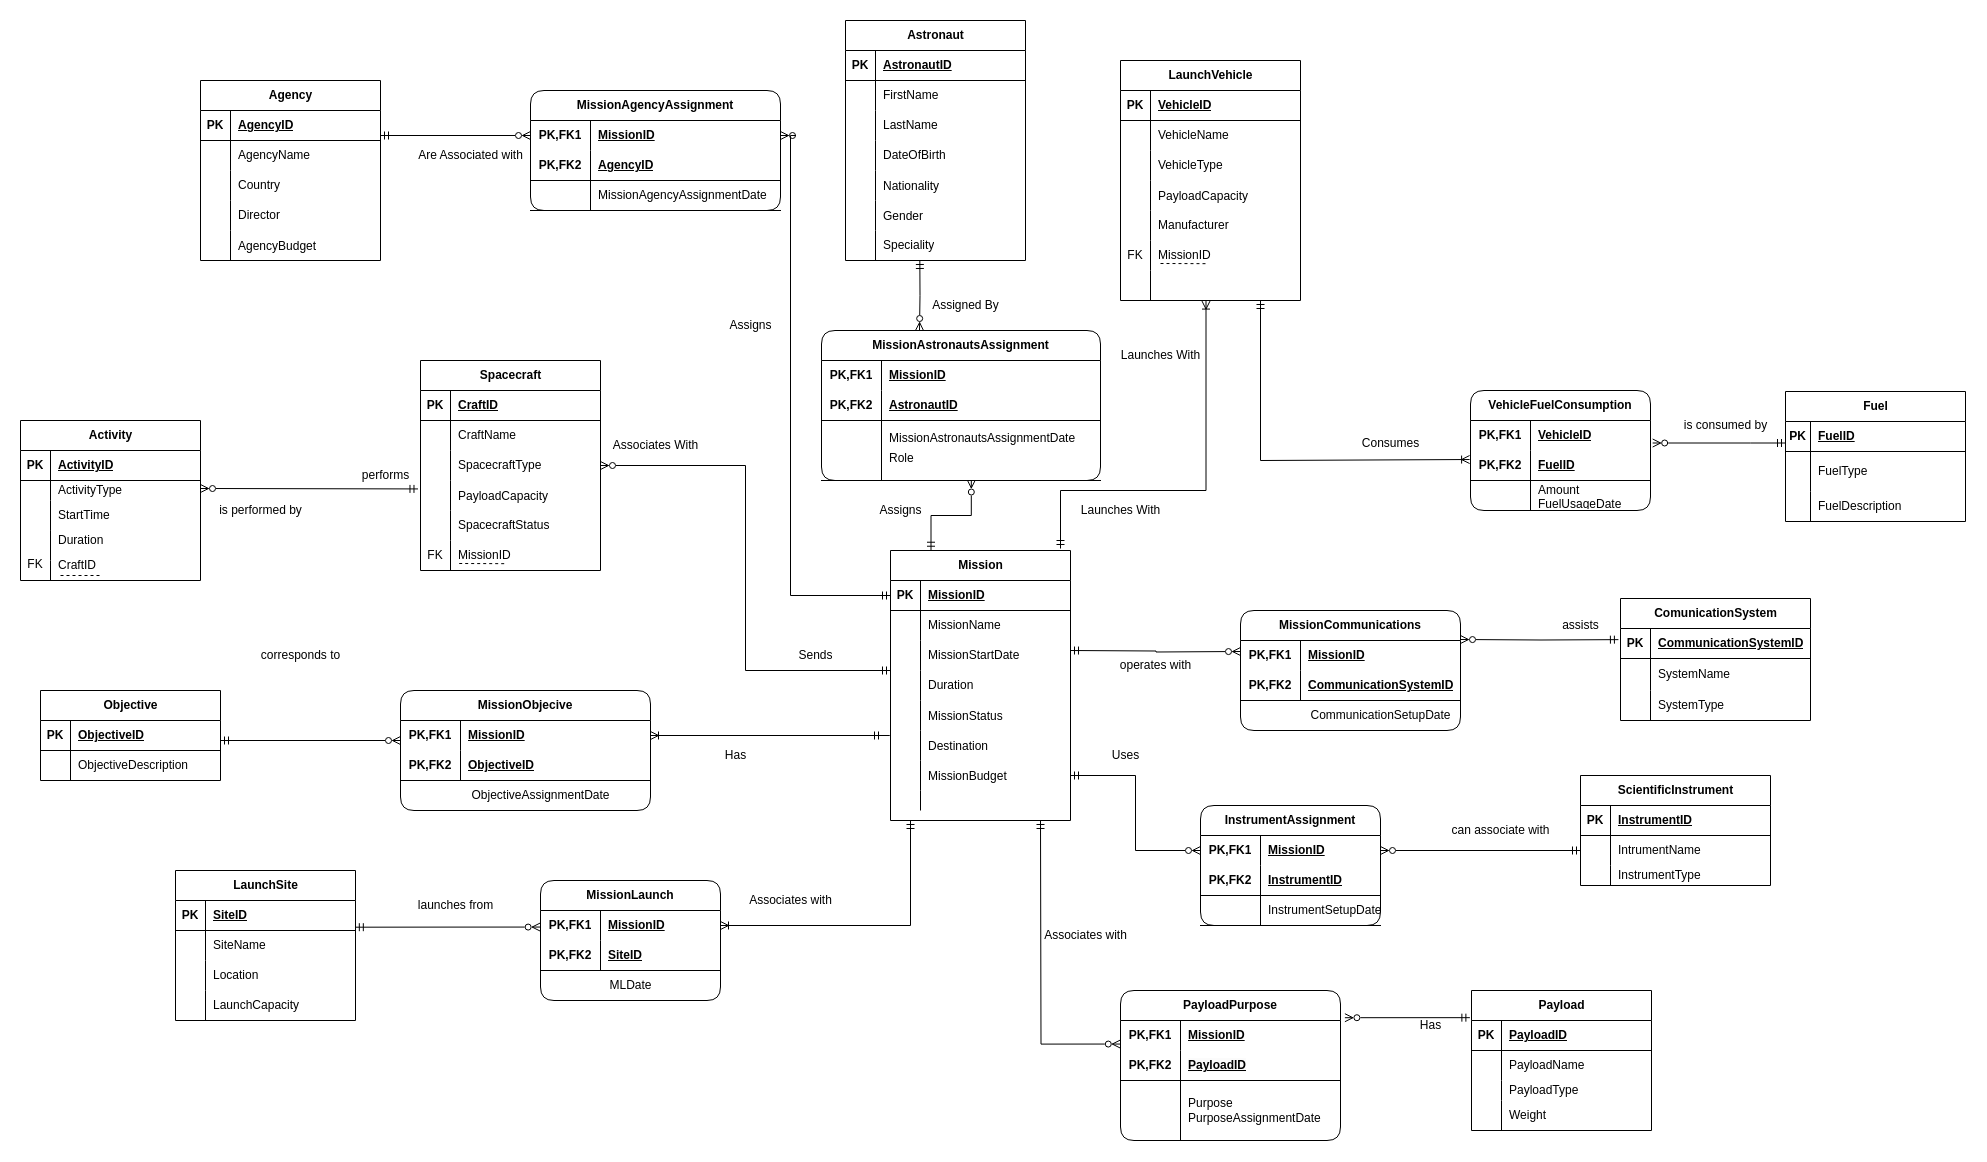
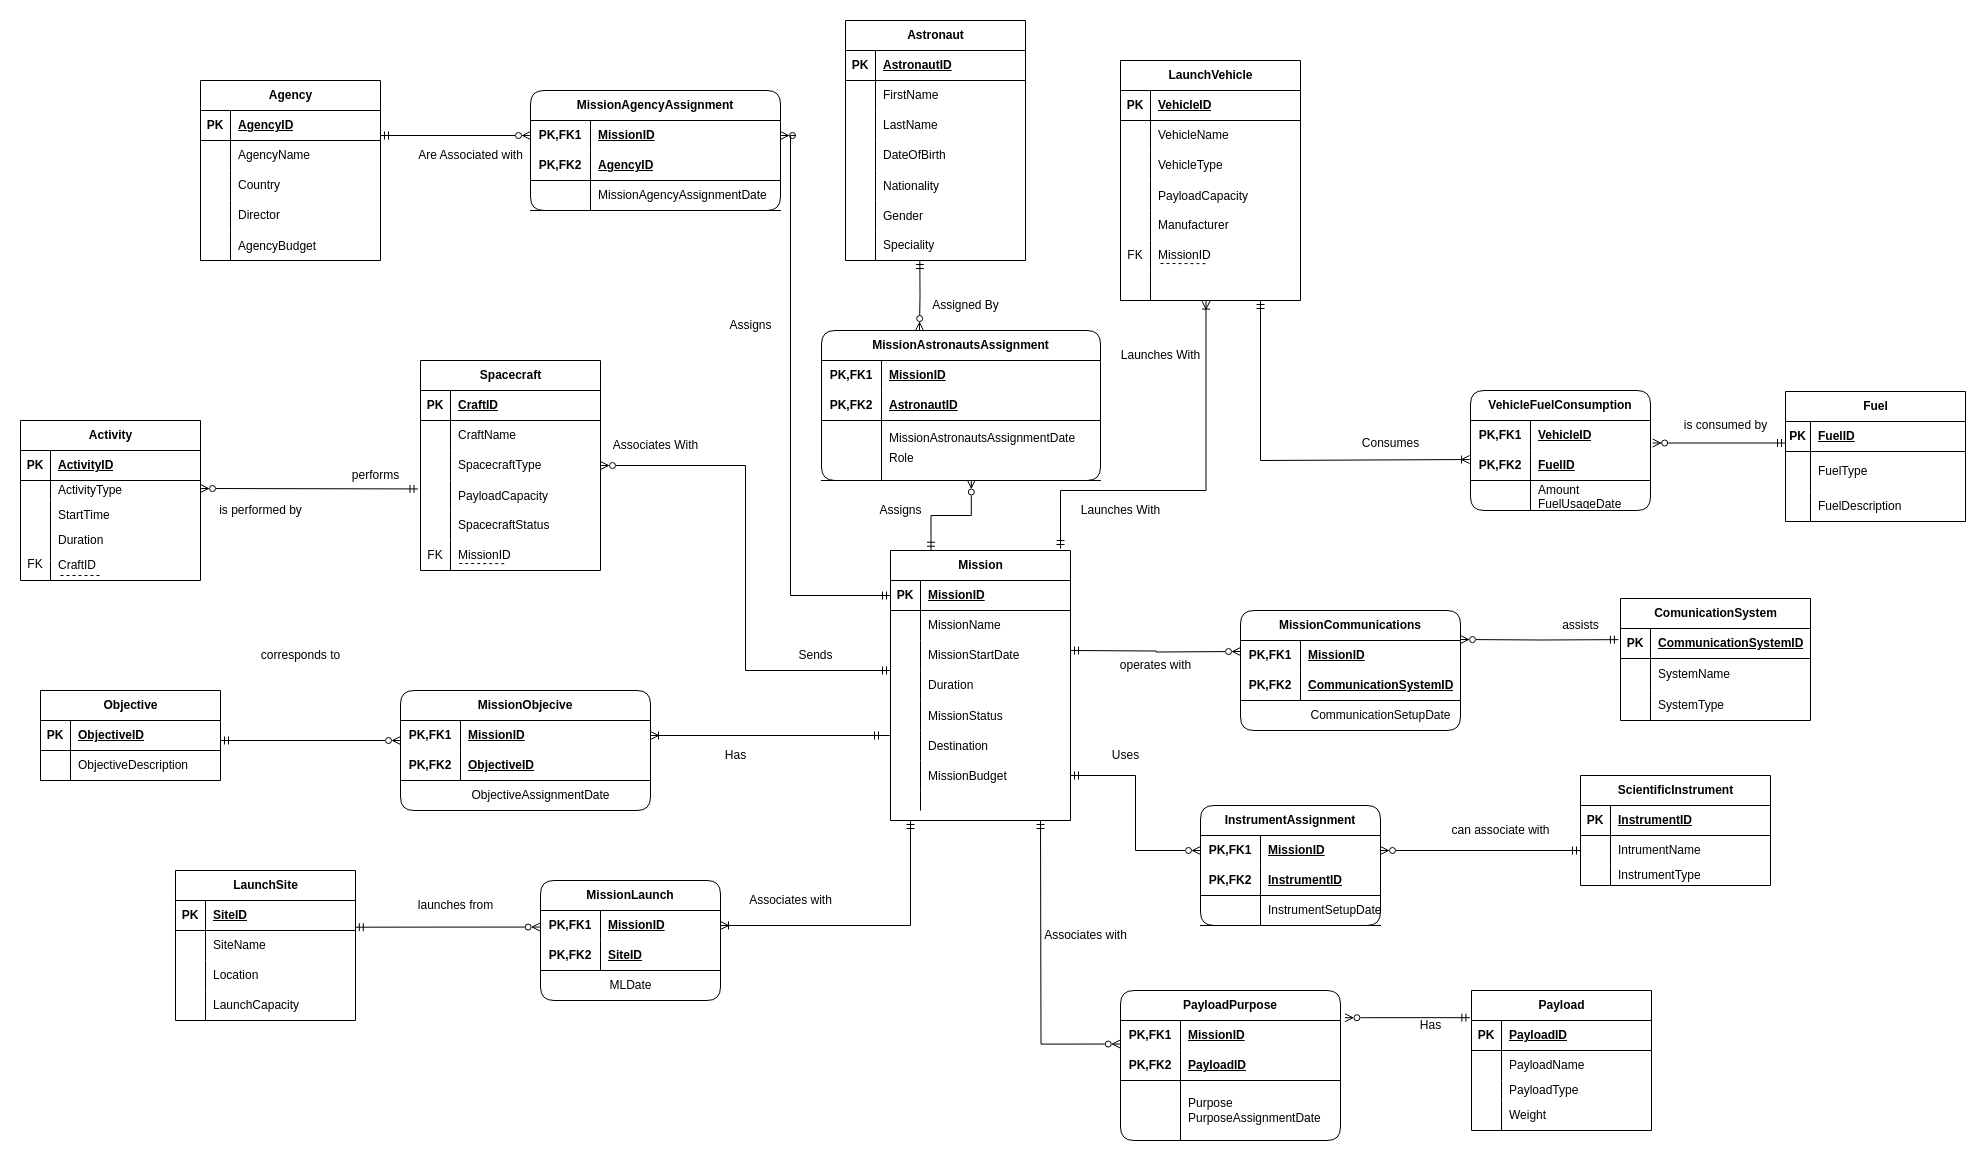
(386, 476) -> (376, 476)
